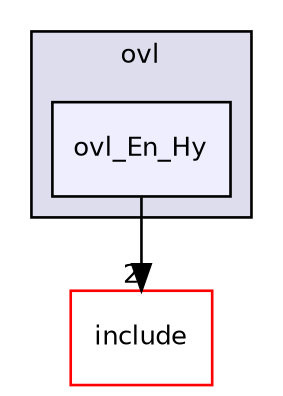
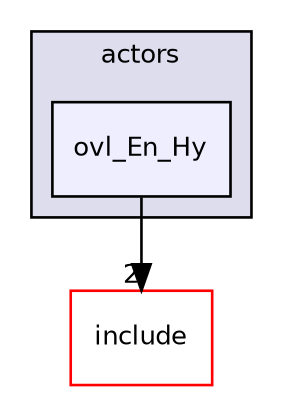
(141, 56) -> (141, 56)
